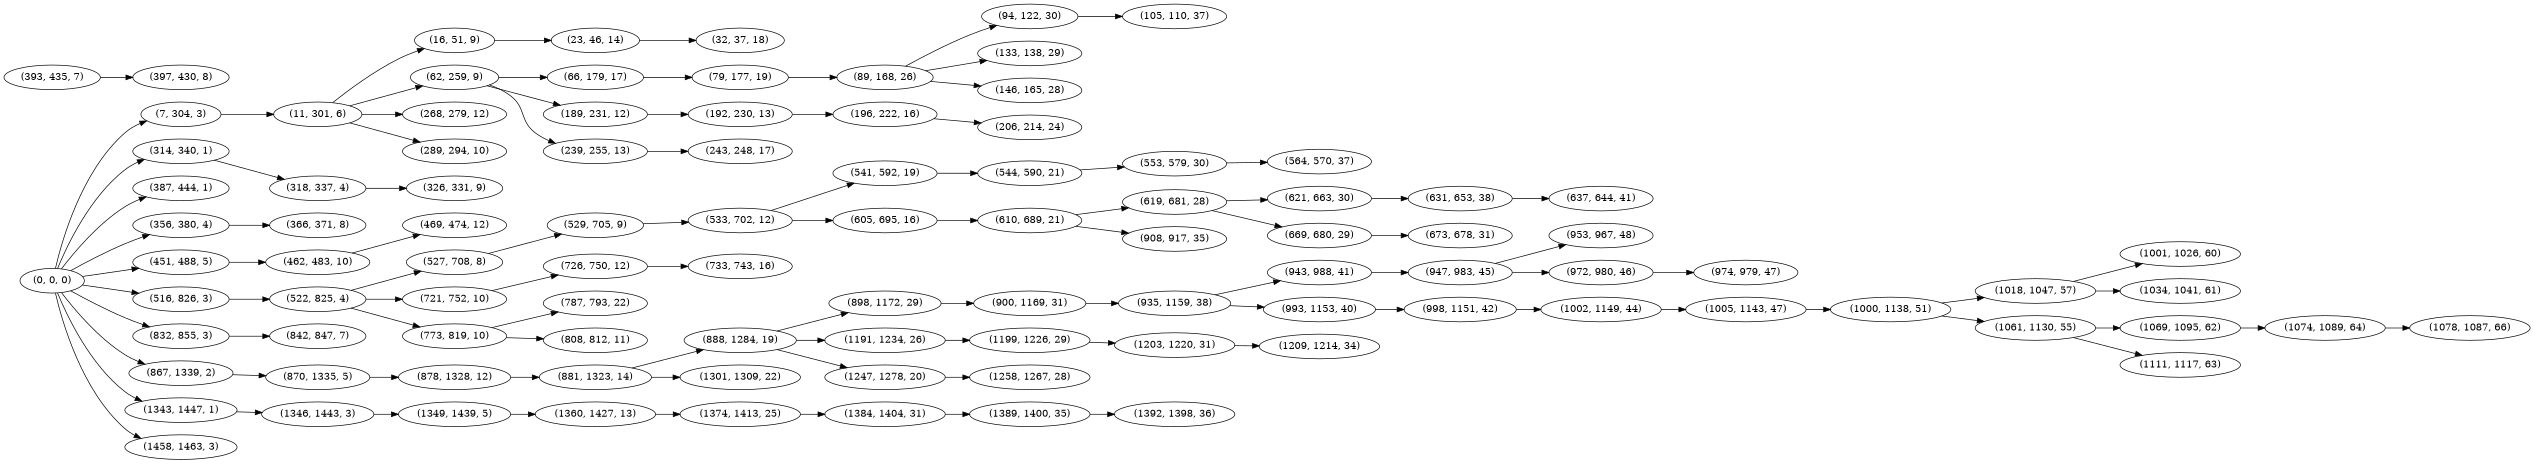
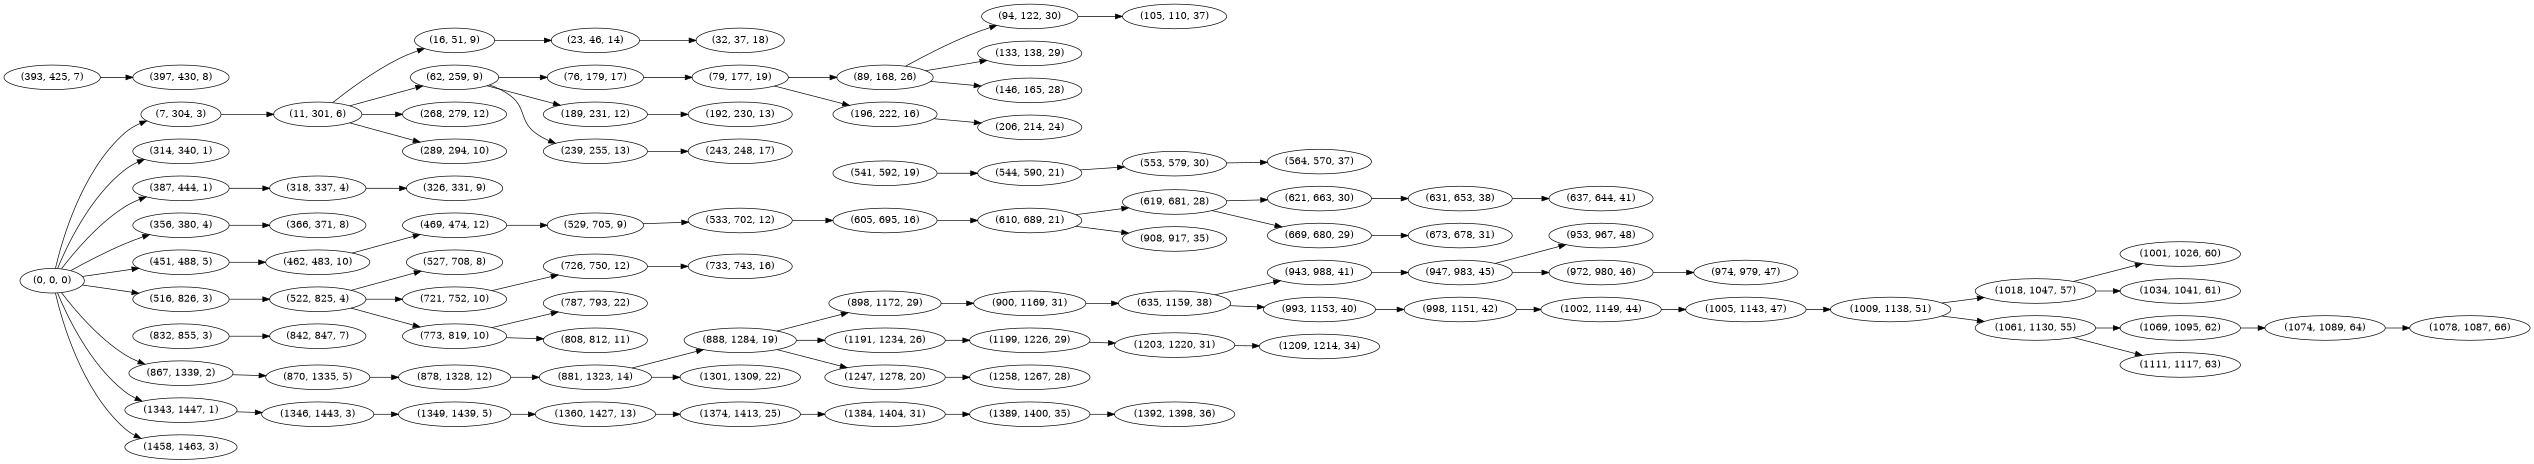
(52, 77) -> (52, 77)
(595, 77) -> (595, 77)
(809, 114) -> (808, 95)
(246, 169) -> (246, 188)
(809, 198) -> none
(522, 245) -> (523, 225)
(1175, 303) -> (1175, 303)
(106, 309) -> none
(1891, 309) -> (1891, 309)
